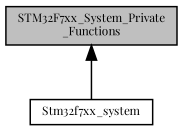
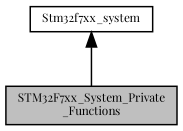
(91, 80) -> (91, 67)
